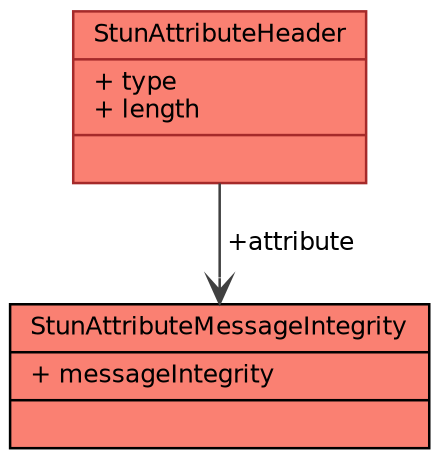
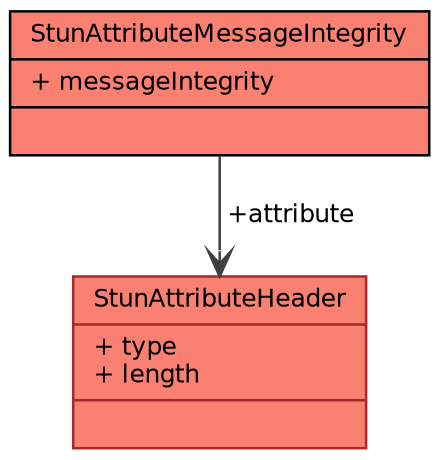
(220, 230) -> (220, 203)
